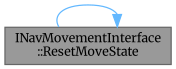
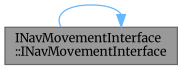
(88, 46) -> (91, 46)
